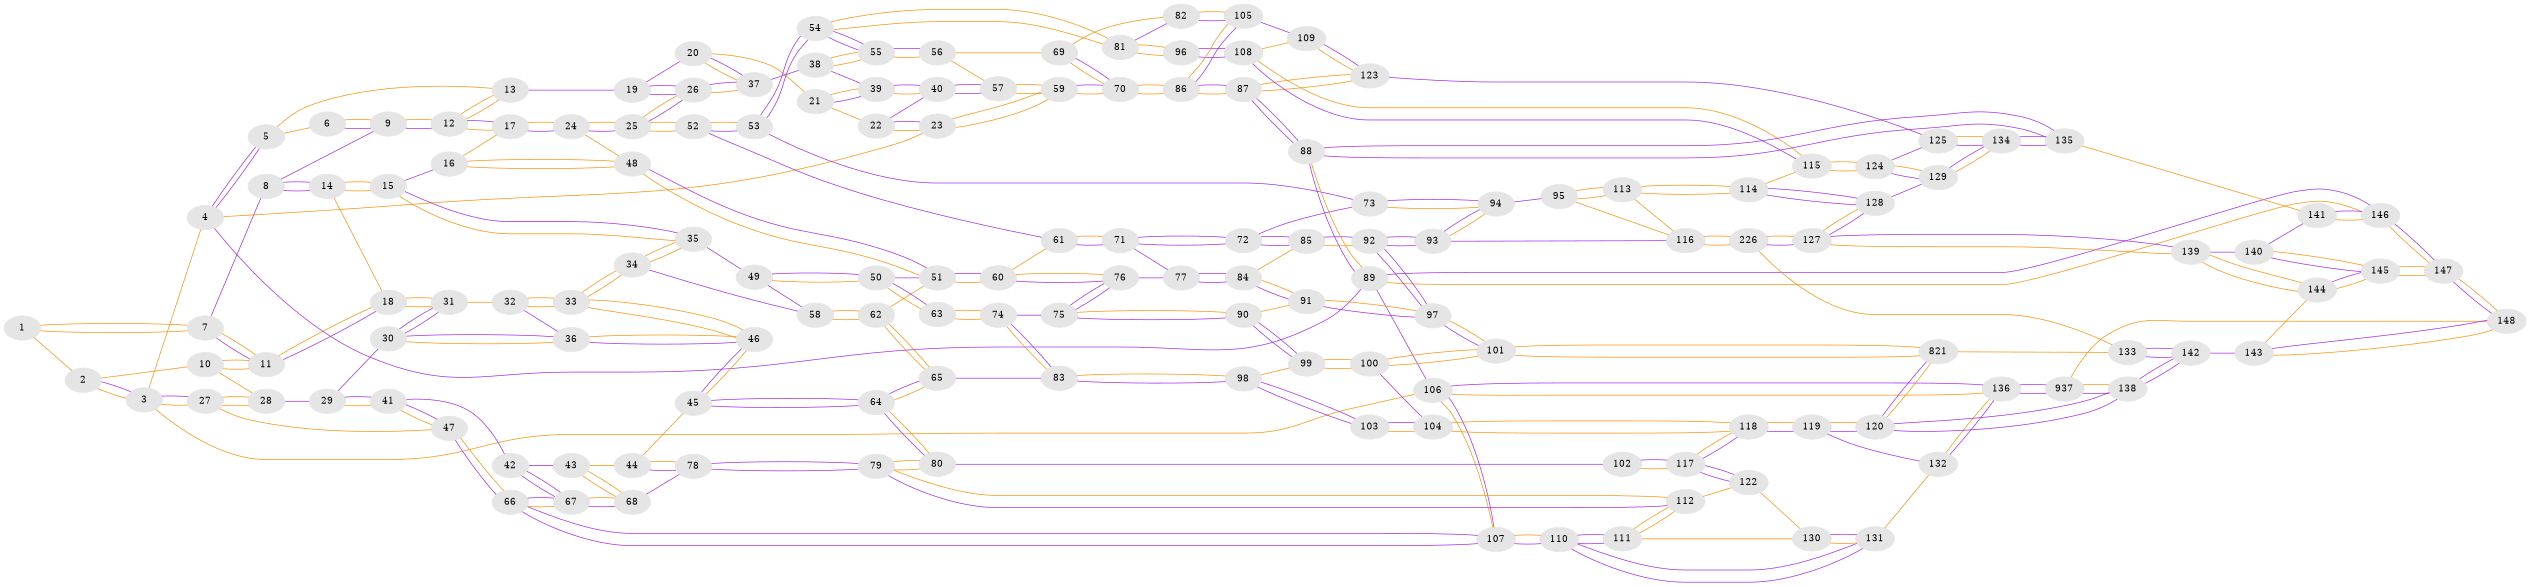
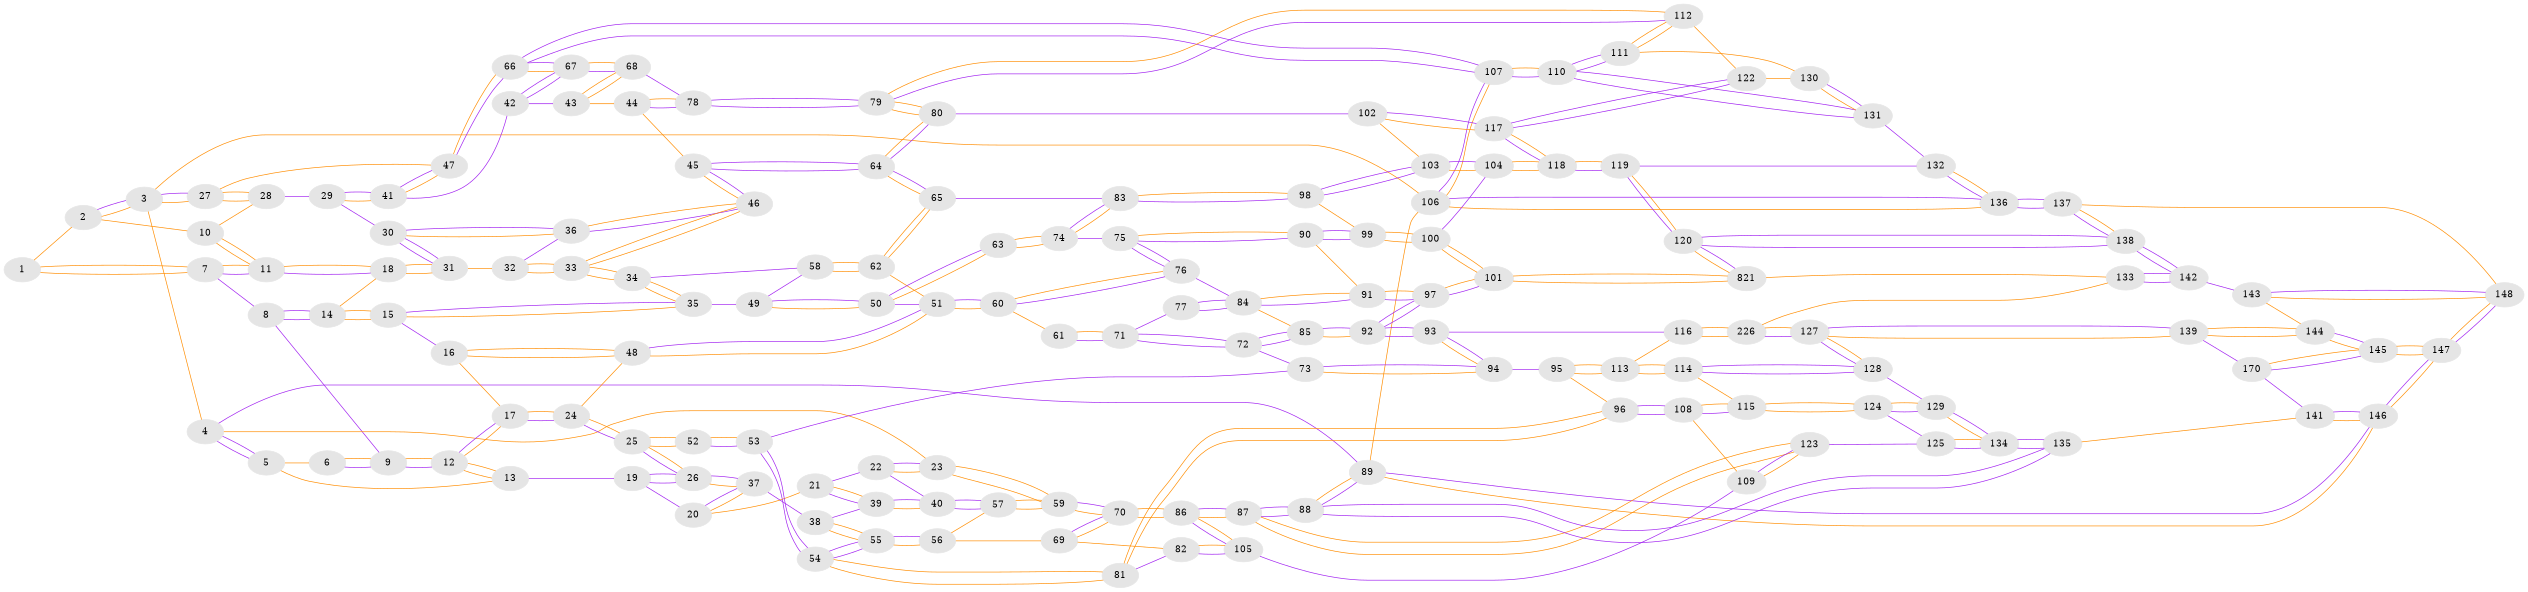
(846, 114) -> (846, 477)
none -> (1399, 140)
(872, 197) -> none
(1622, 218) -> (1589, 390)
(2254, 252) -> (2252, 369)
(1151, 278) -> (1212, 287)
(1401, 334) -> (1389, 341)
(2065, 389) -> (2062, 204)
(1907, 502) -> (1904, 141)
